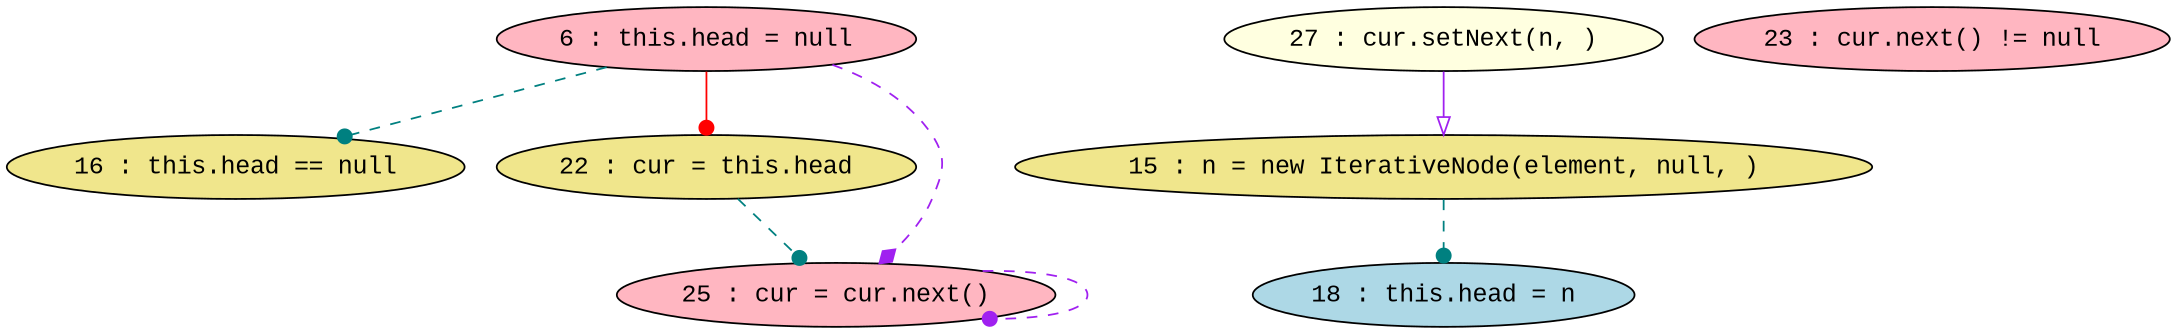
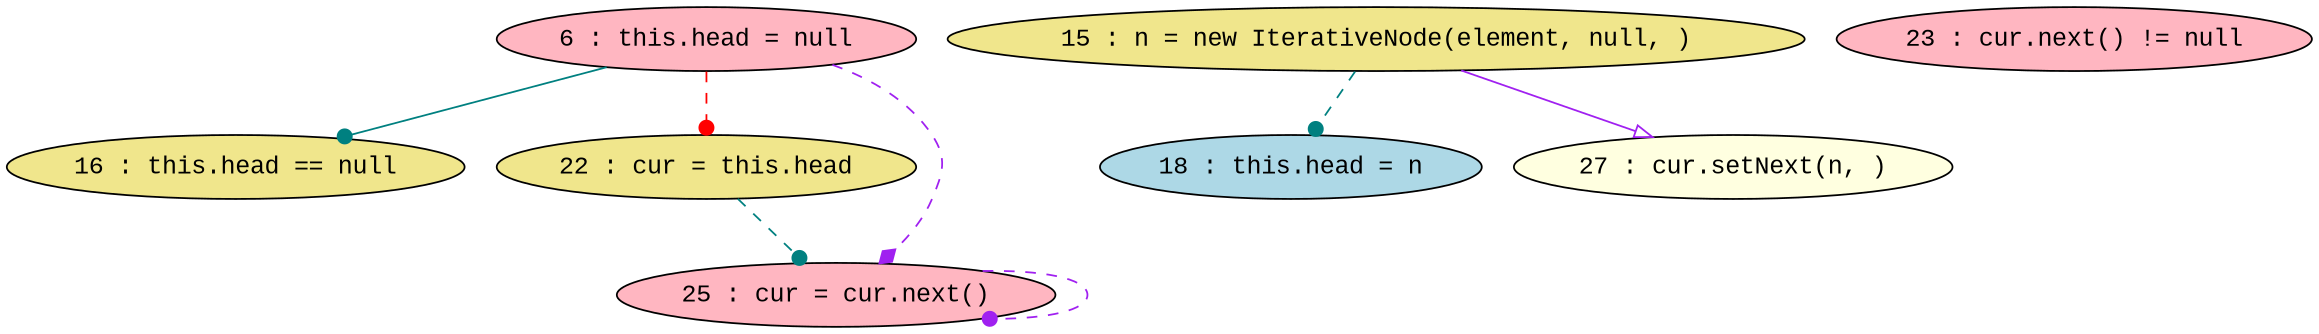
(1444, 94) -> (1548, 101)
(706, 96) -> (706, 96)
(479, 101) -> (479, 101)
